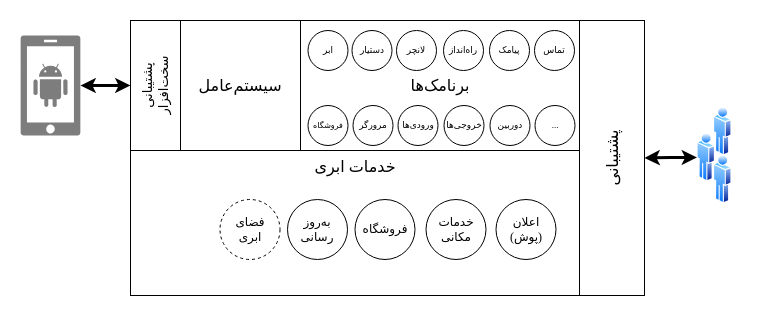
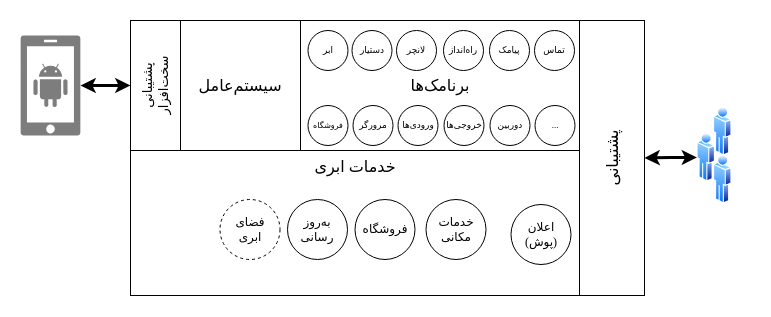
(526, 230) -> (541, 235)
